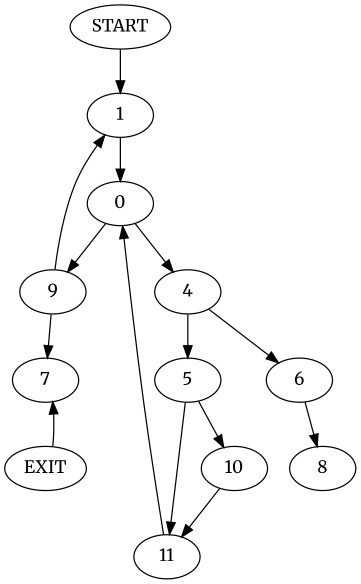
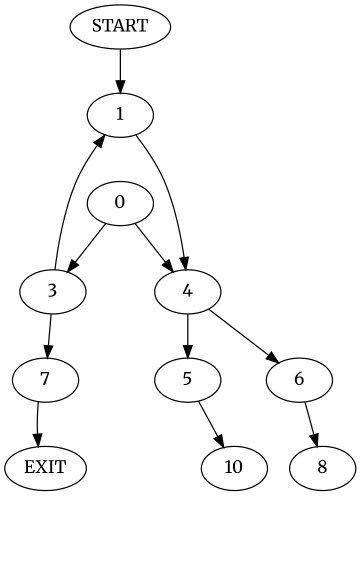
(120, 153) -> (169, 193)
(53, 292) -> (53, 292)
(54, 430) -> (37, 418)
(167, 557) -> none
